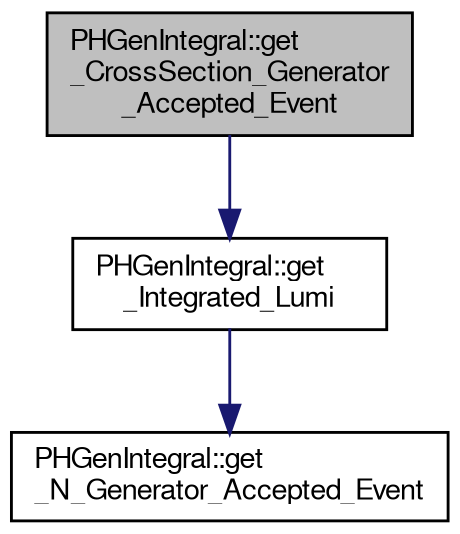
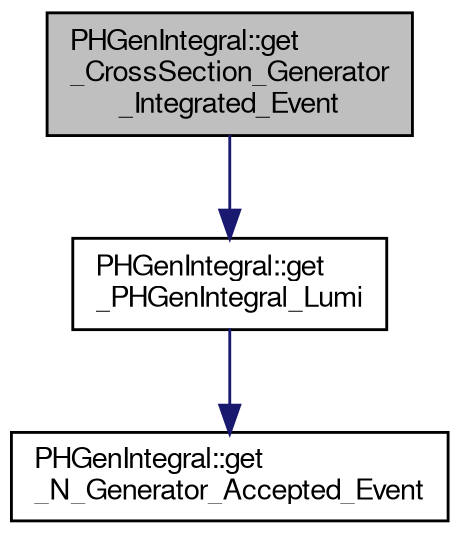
(230, 74) -> (230, 74)
(230, 284) -> (230, 284)
